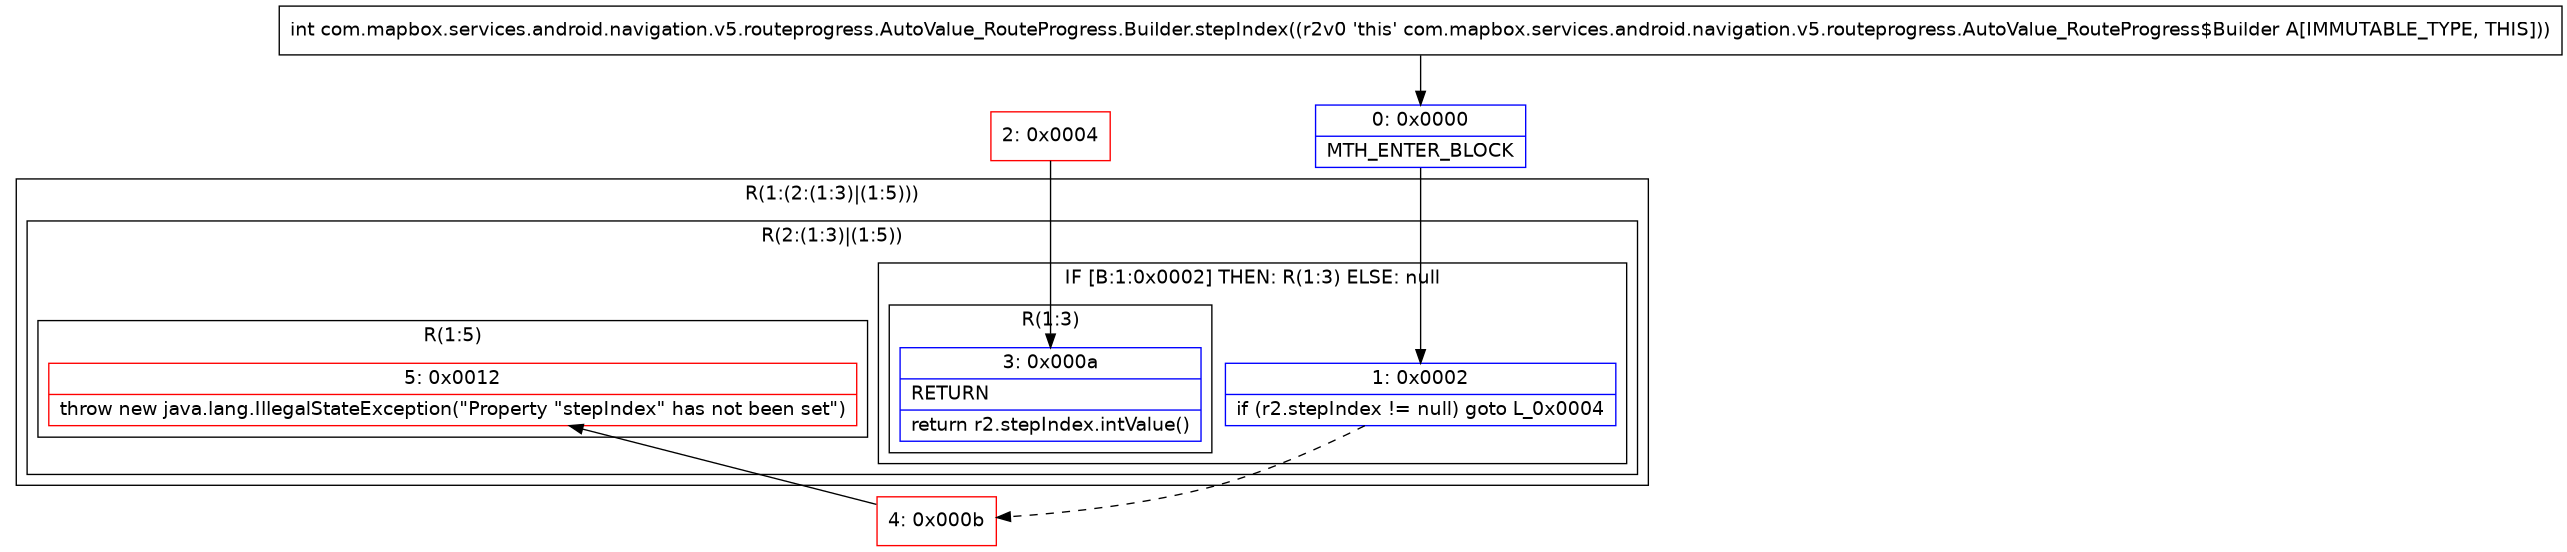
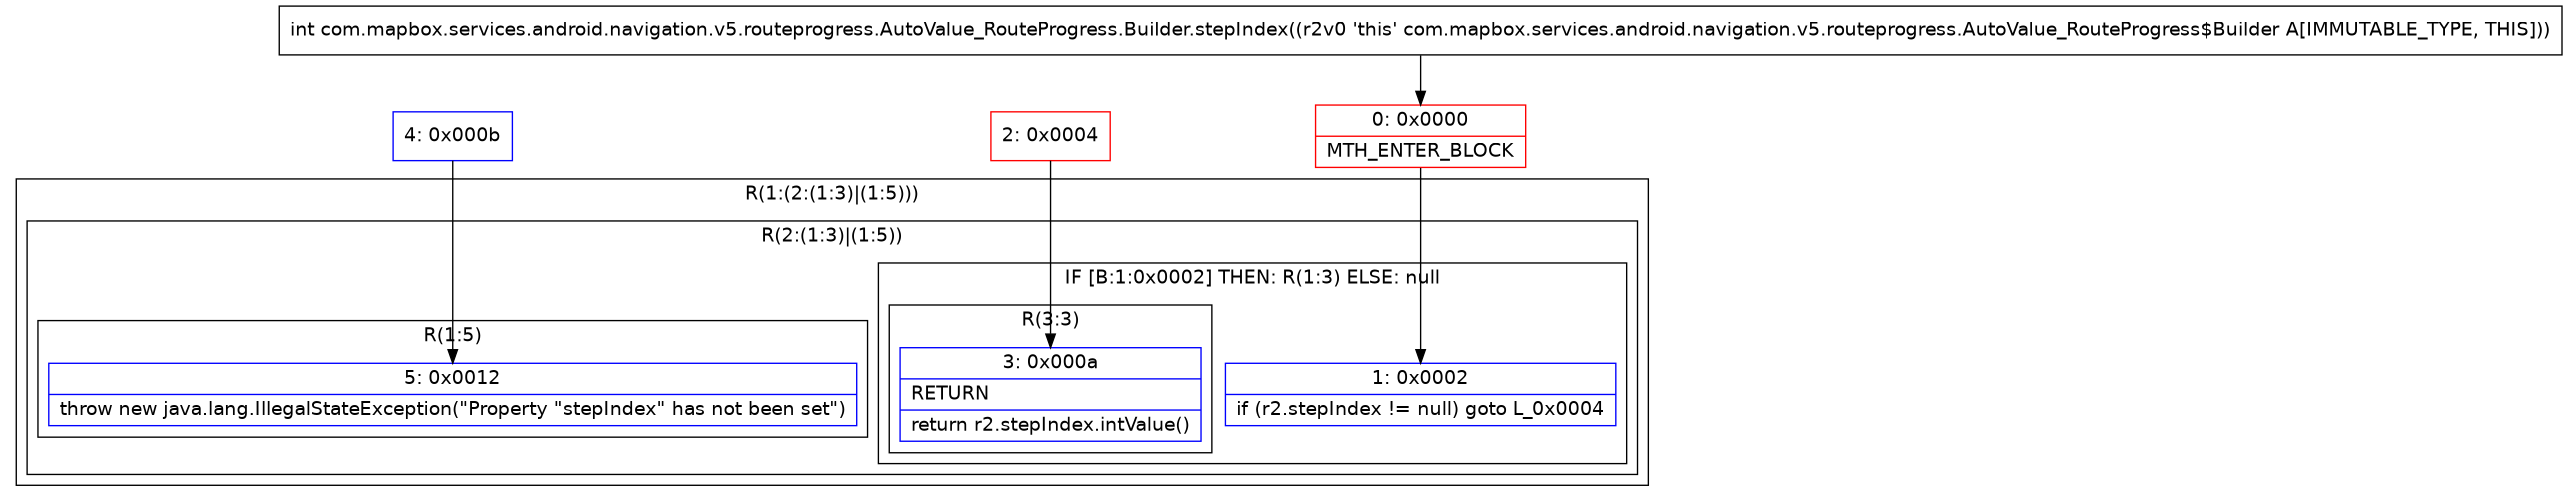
(1421, 136) -> (1421, 136)
(1051, 321) -> (1051, 321)
(453, 394) -> (453, 394)
(1175, 495) -> none
(937, 521) -> (453, 136)
